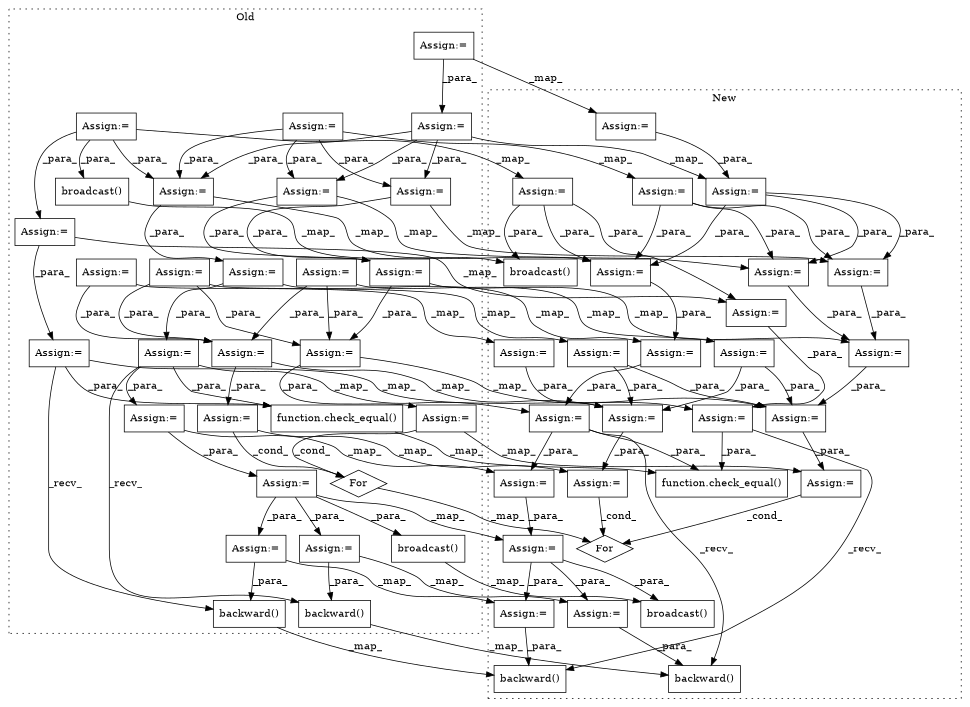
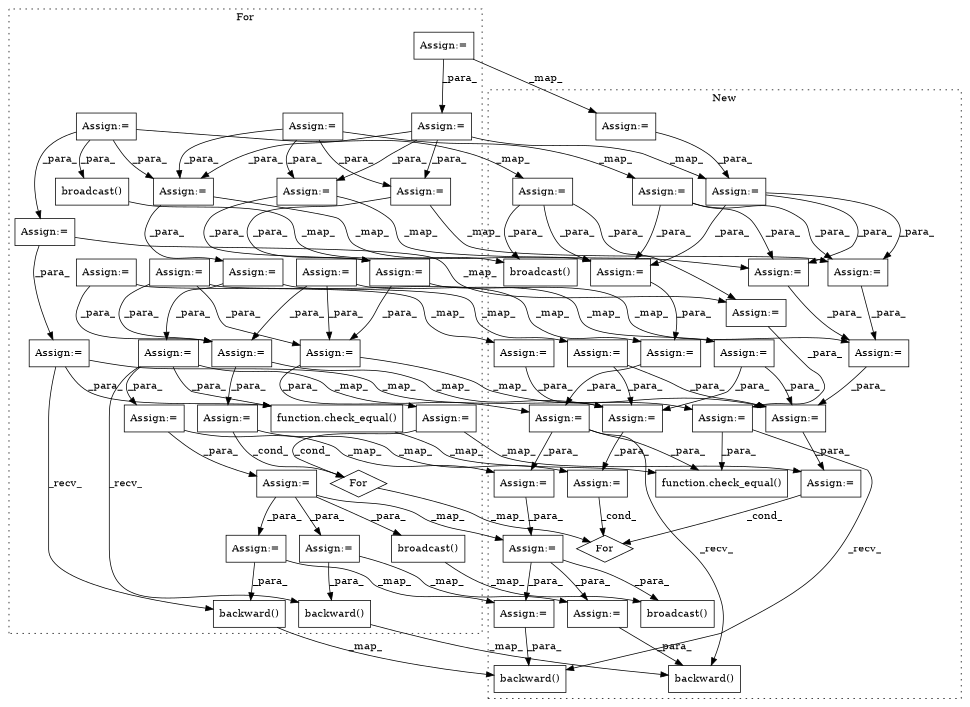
(246, 18) -> (246, 18)
